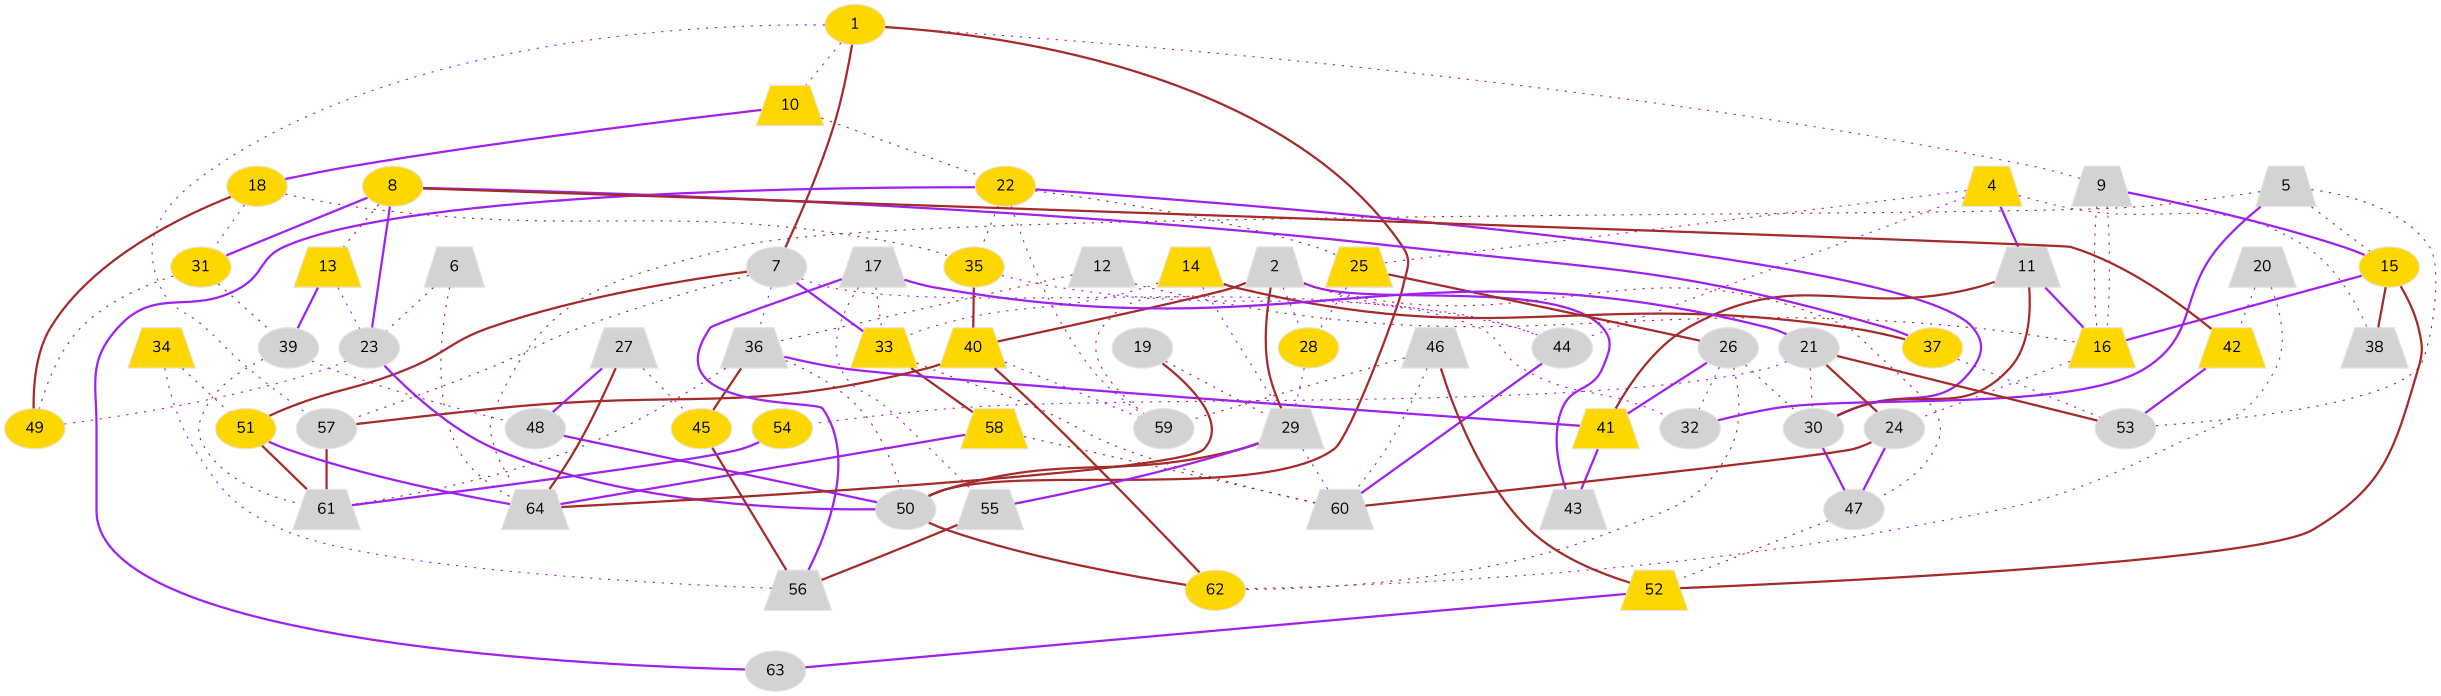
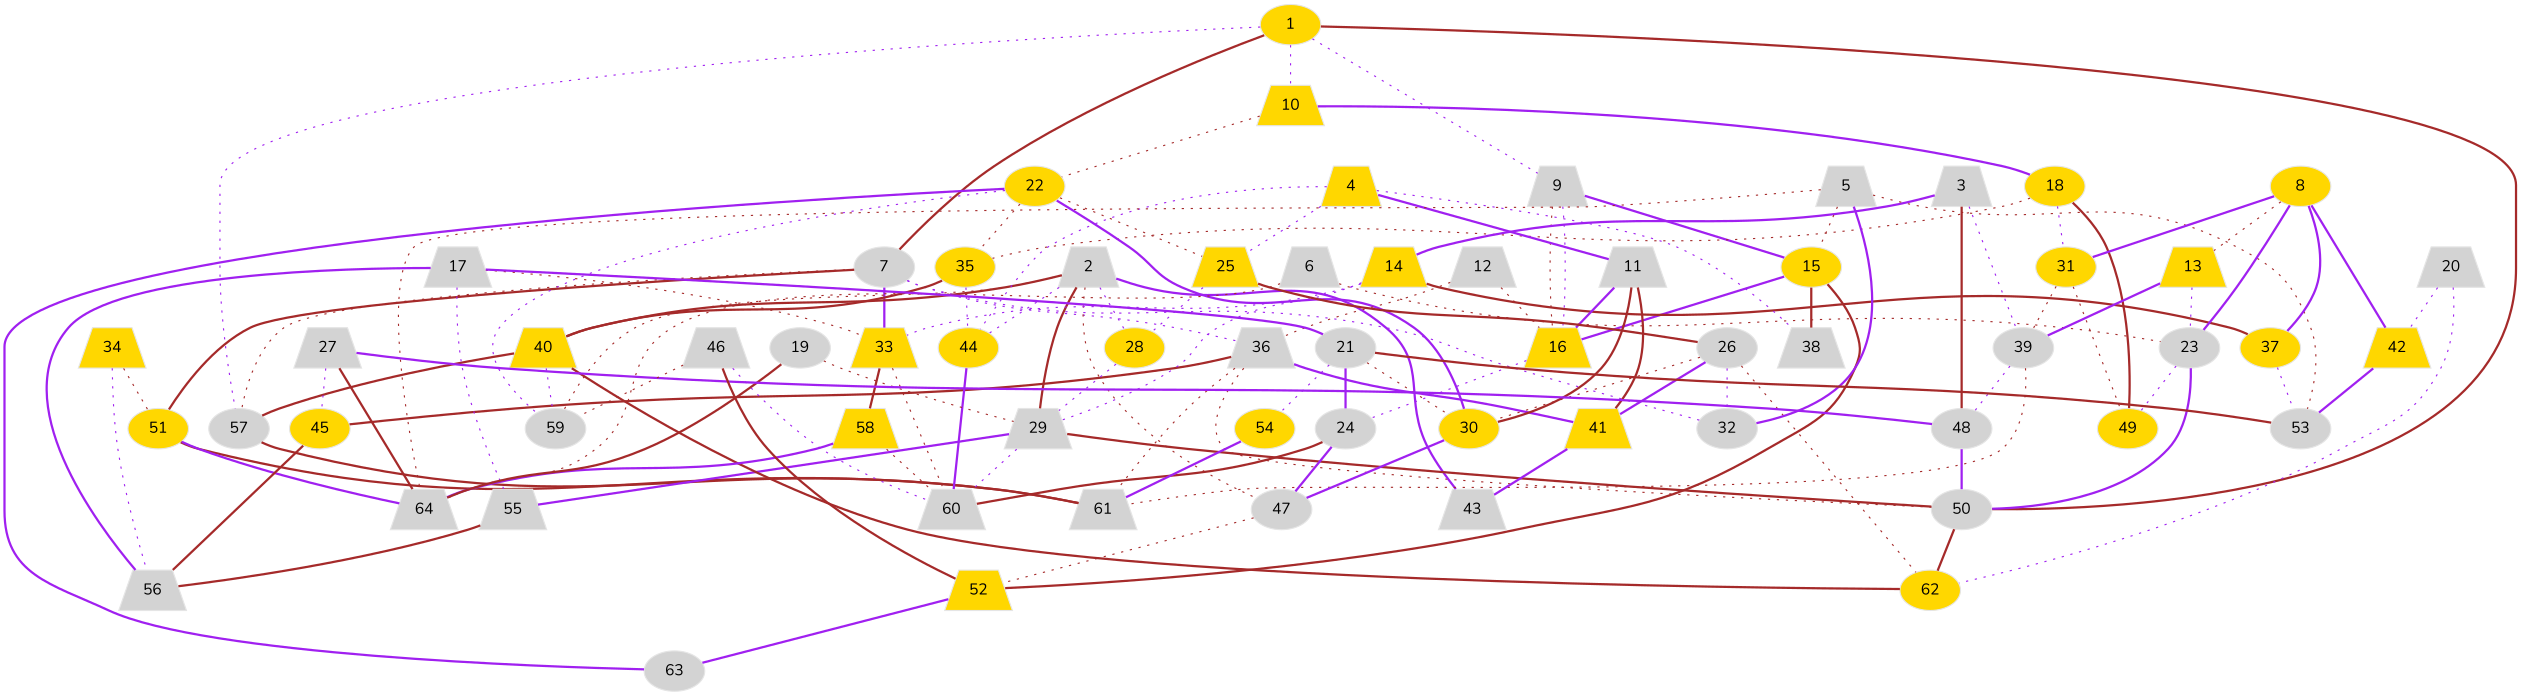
none -> (1962, 186)
(1102, 212) -> (2348, 267)
(1562, 348) -> (968, 348)
(1852, 388) -> (1346, 398)
(1814, 429) -> (1469, 429)
